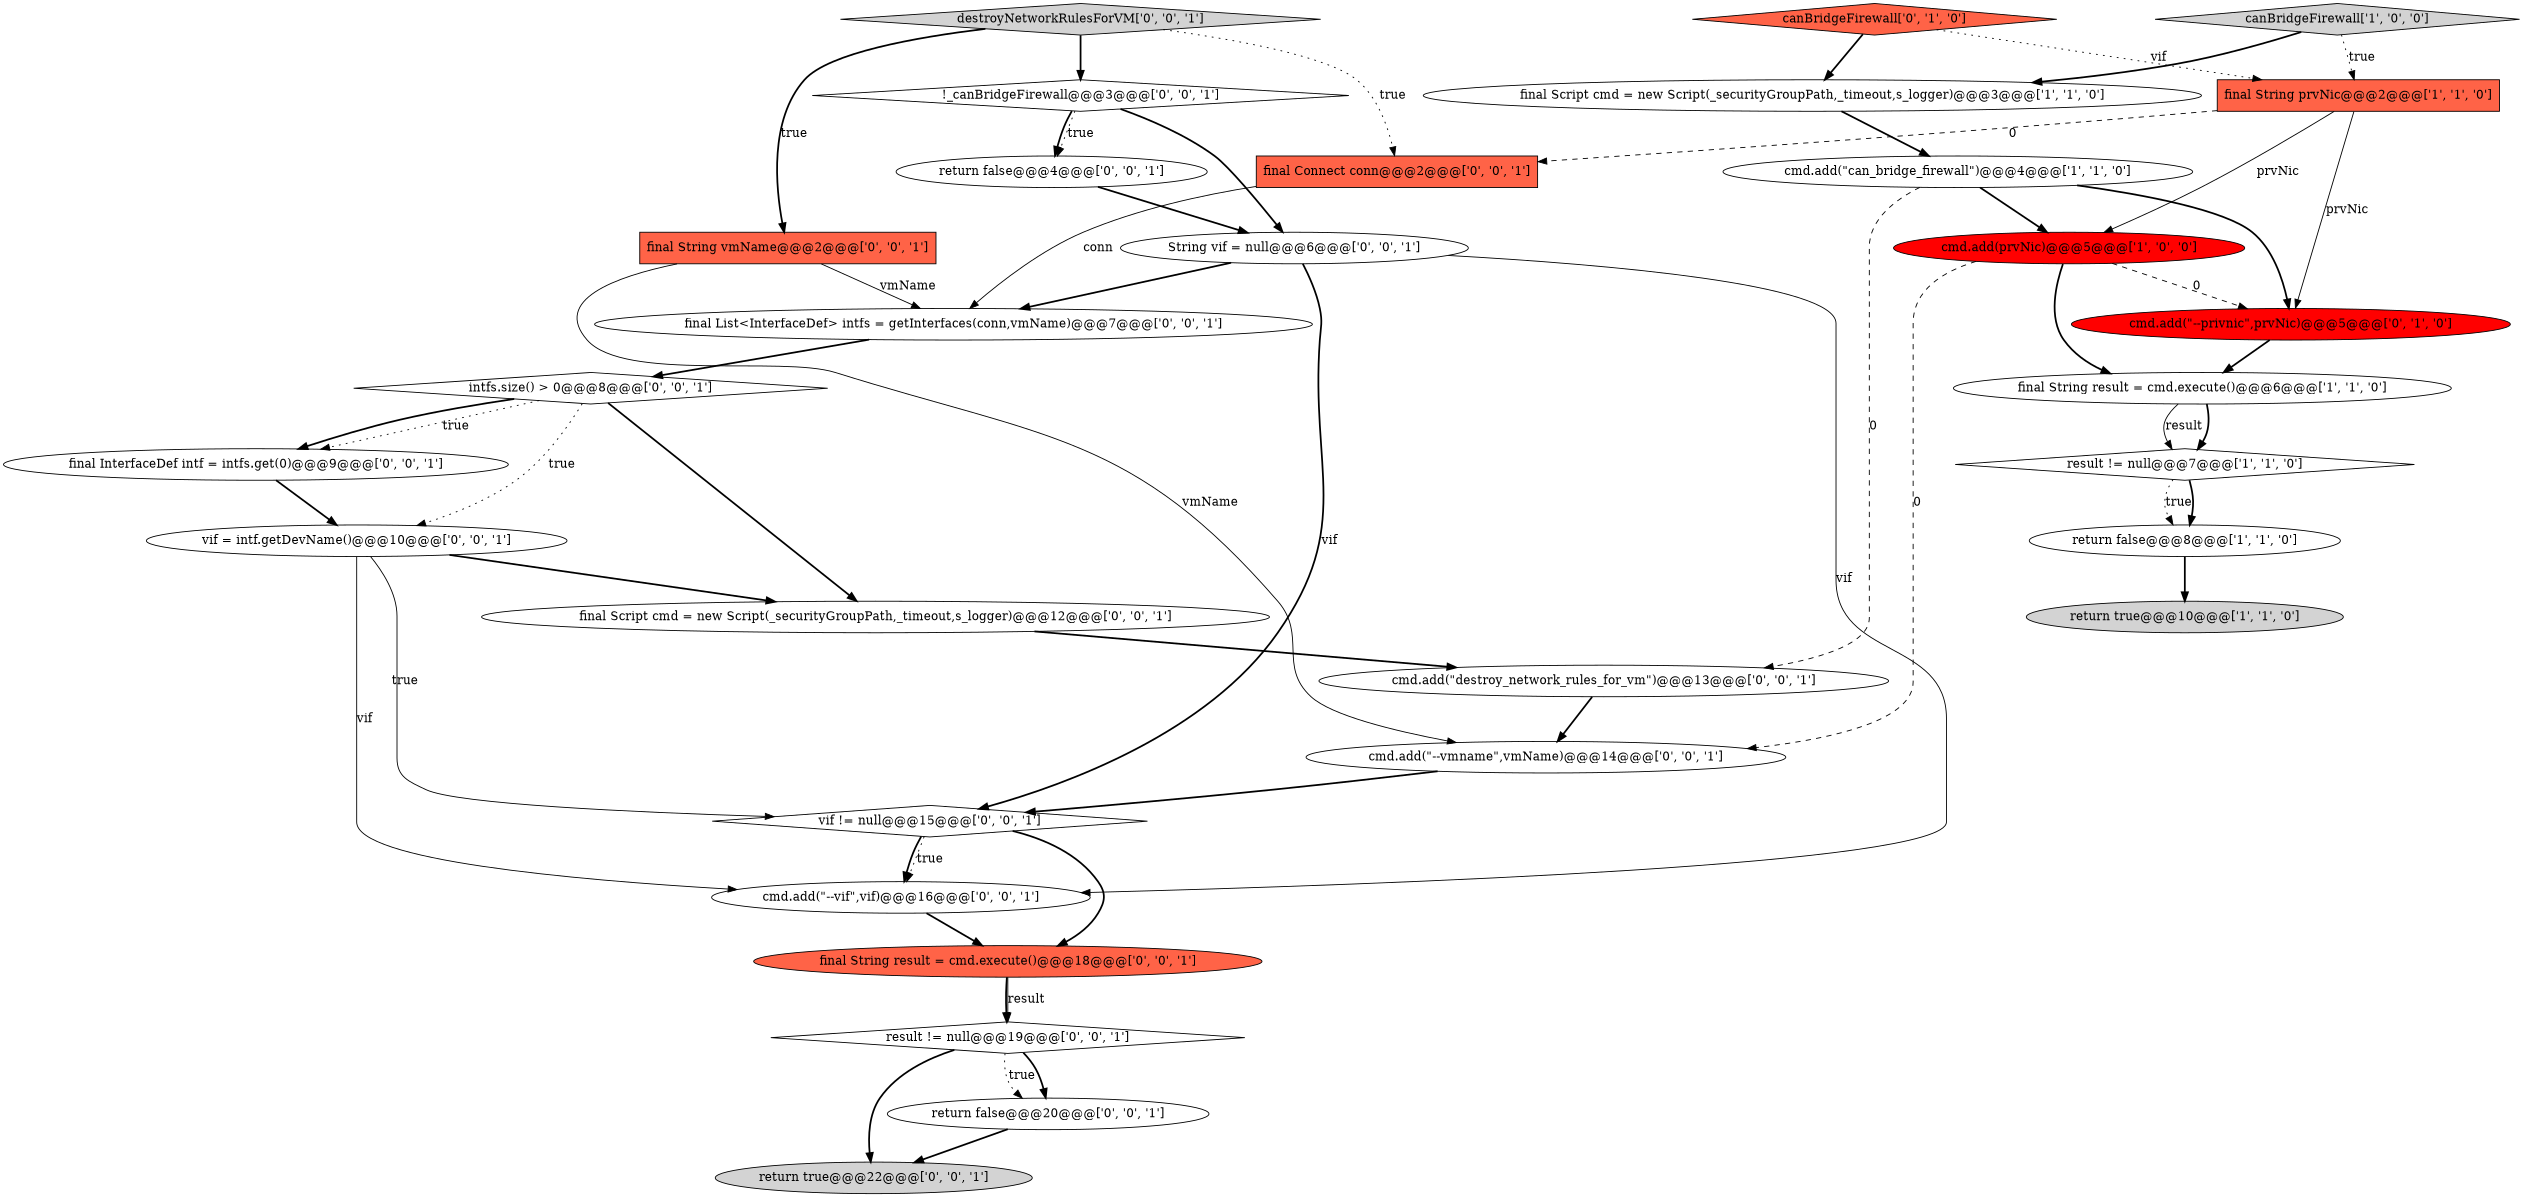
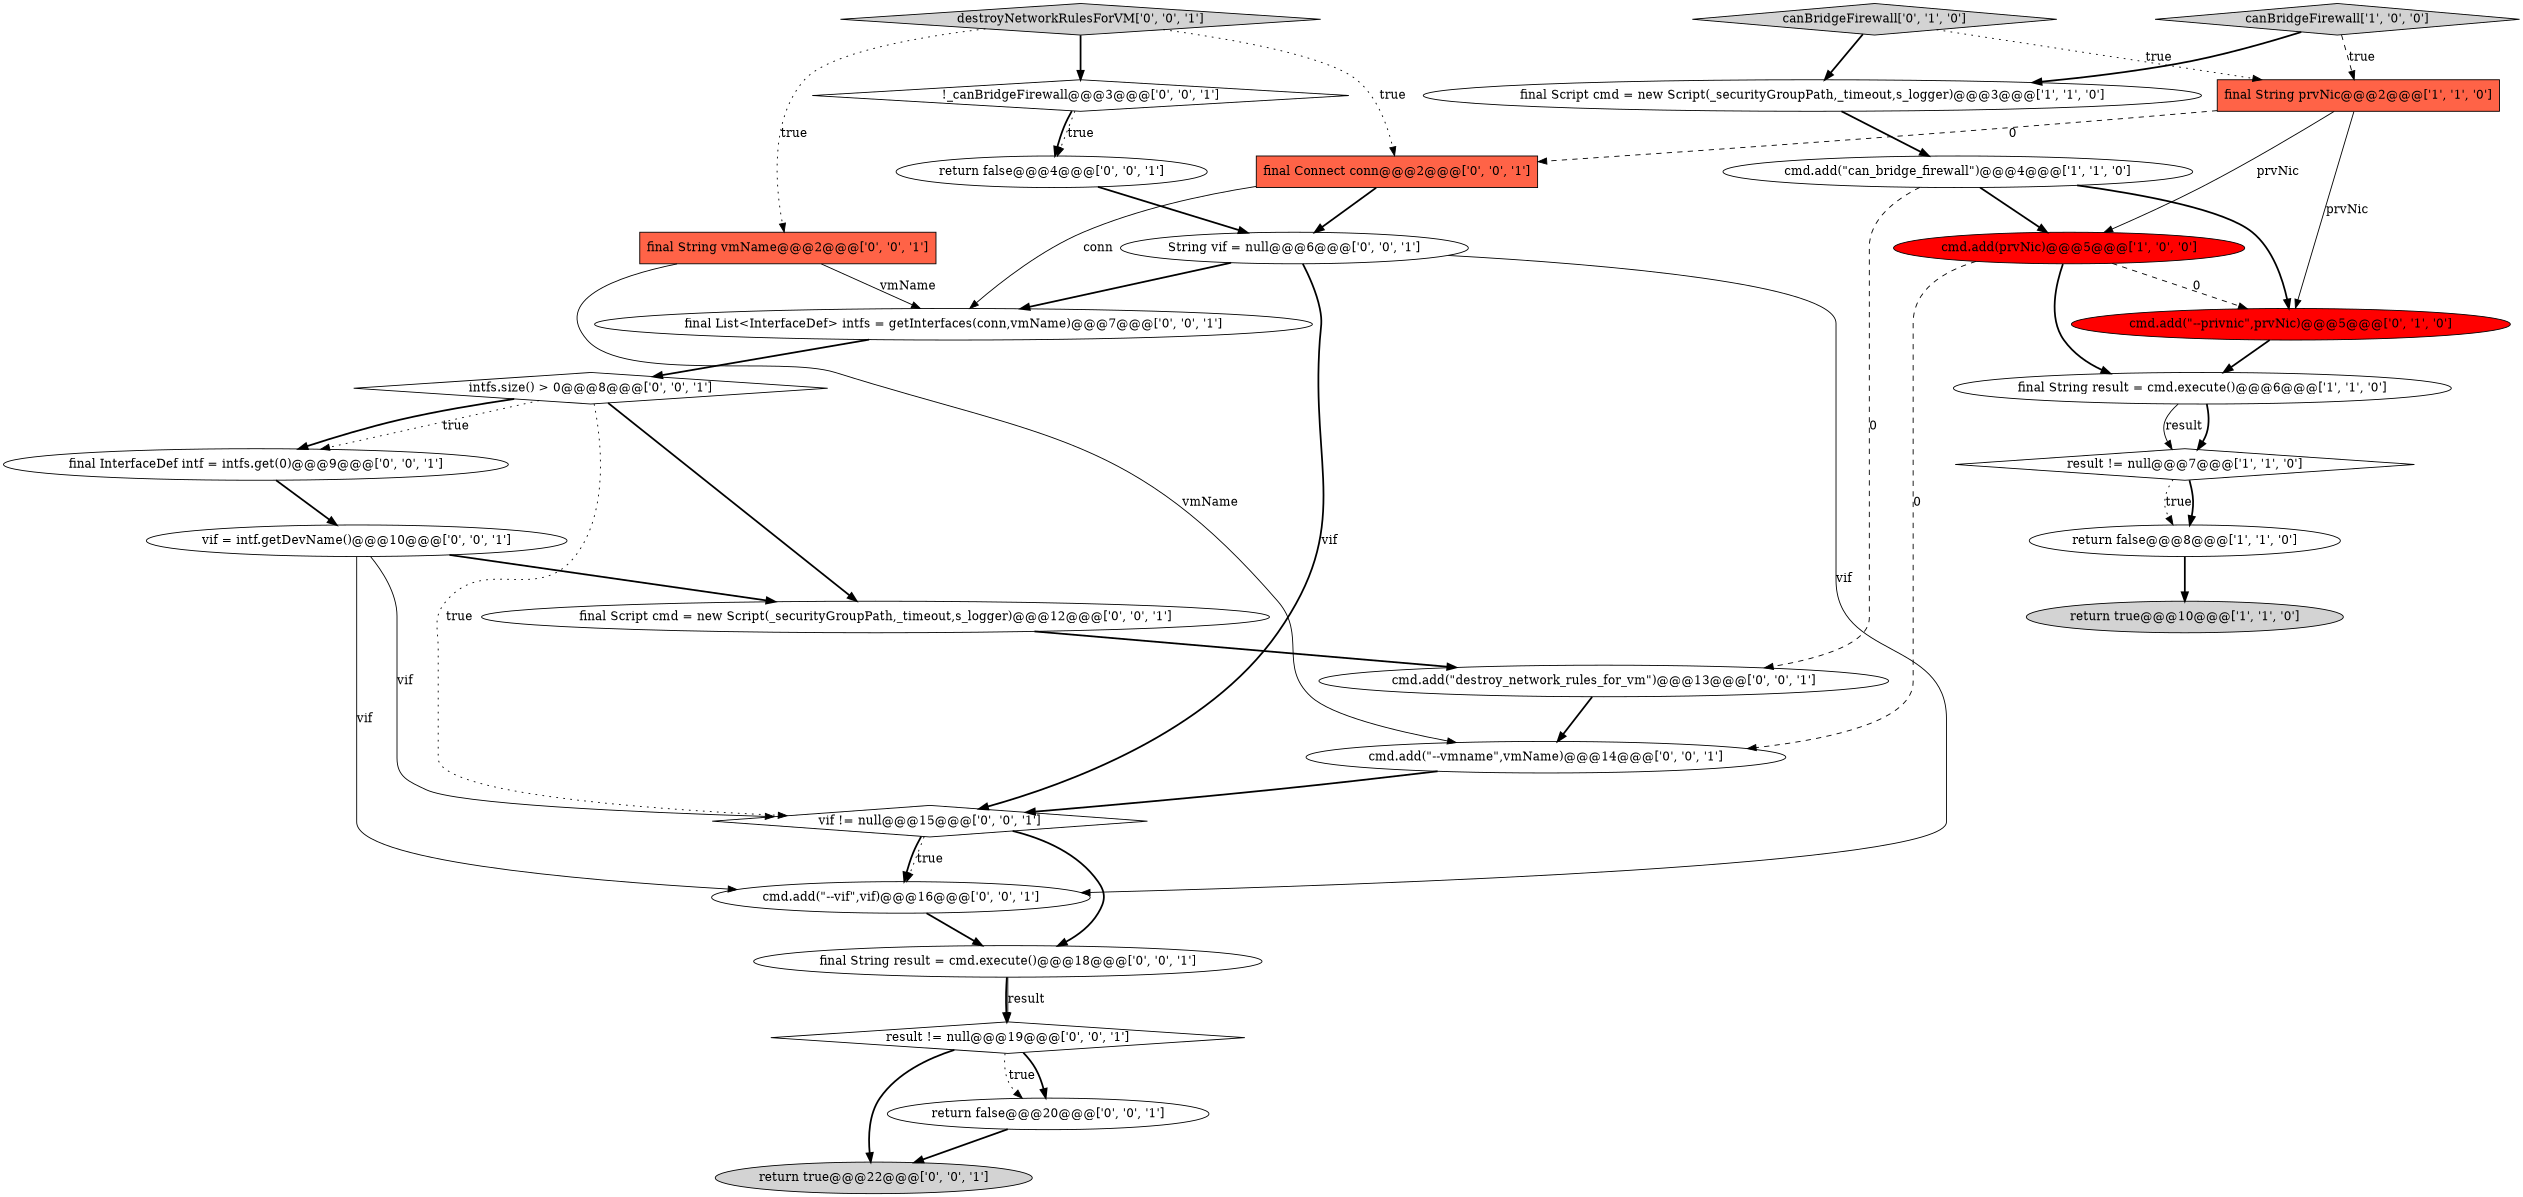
(1875, 19) -> (1875, 19)
(2347, 53) -> (2347, 53)
(2159, 57) -> (2159, 57)
(821, 68) -> (821, 68)
(1210, 152) -> (1349, 207)
(517, 480) -> (438, 704)
(405, 681) -> (405, 681)
(1008, 961) -> (1008, 961)
